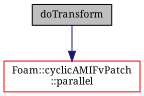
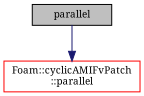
(72, 15) -> (72, 15)
